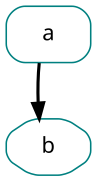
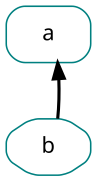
(38, 83) -> (59, 99)
